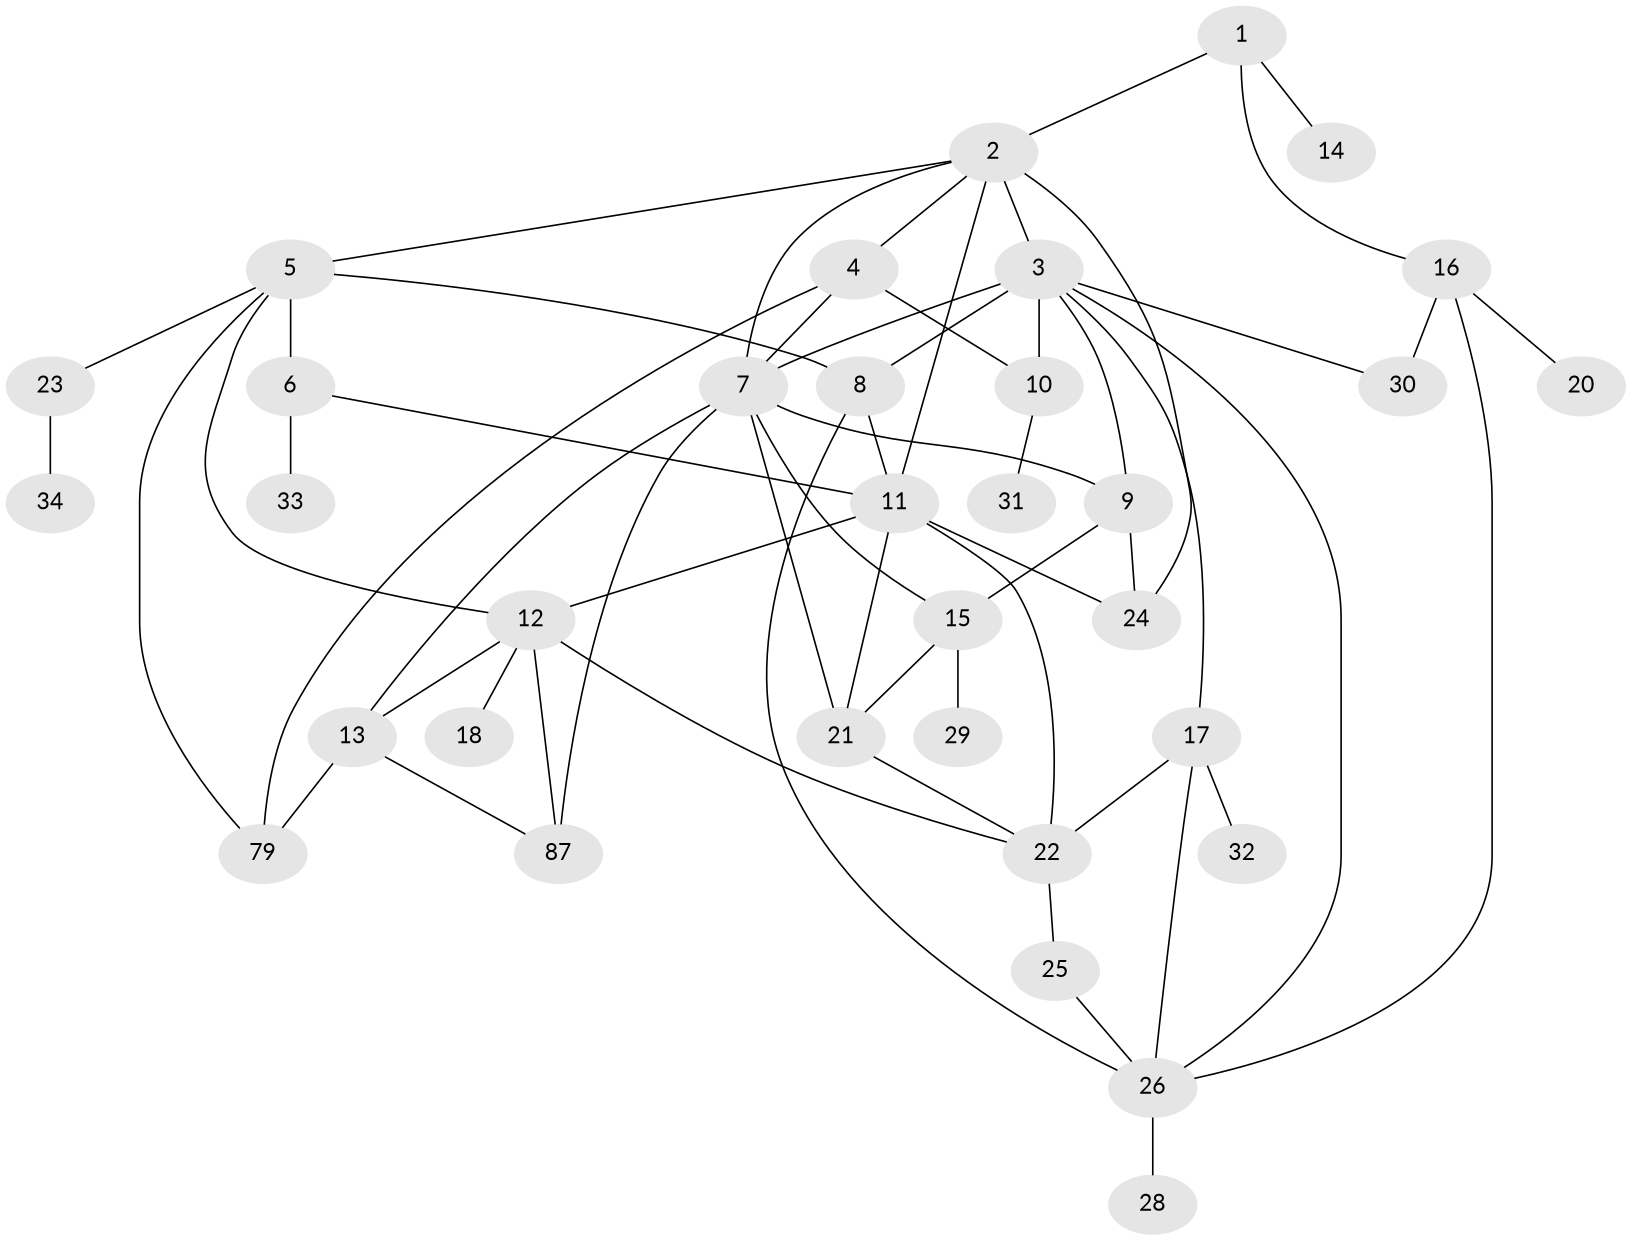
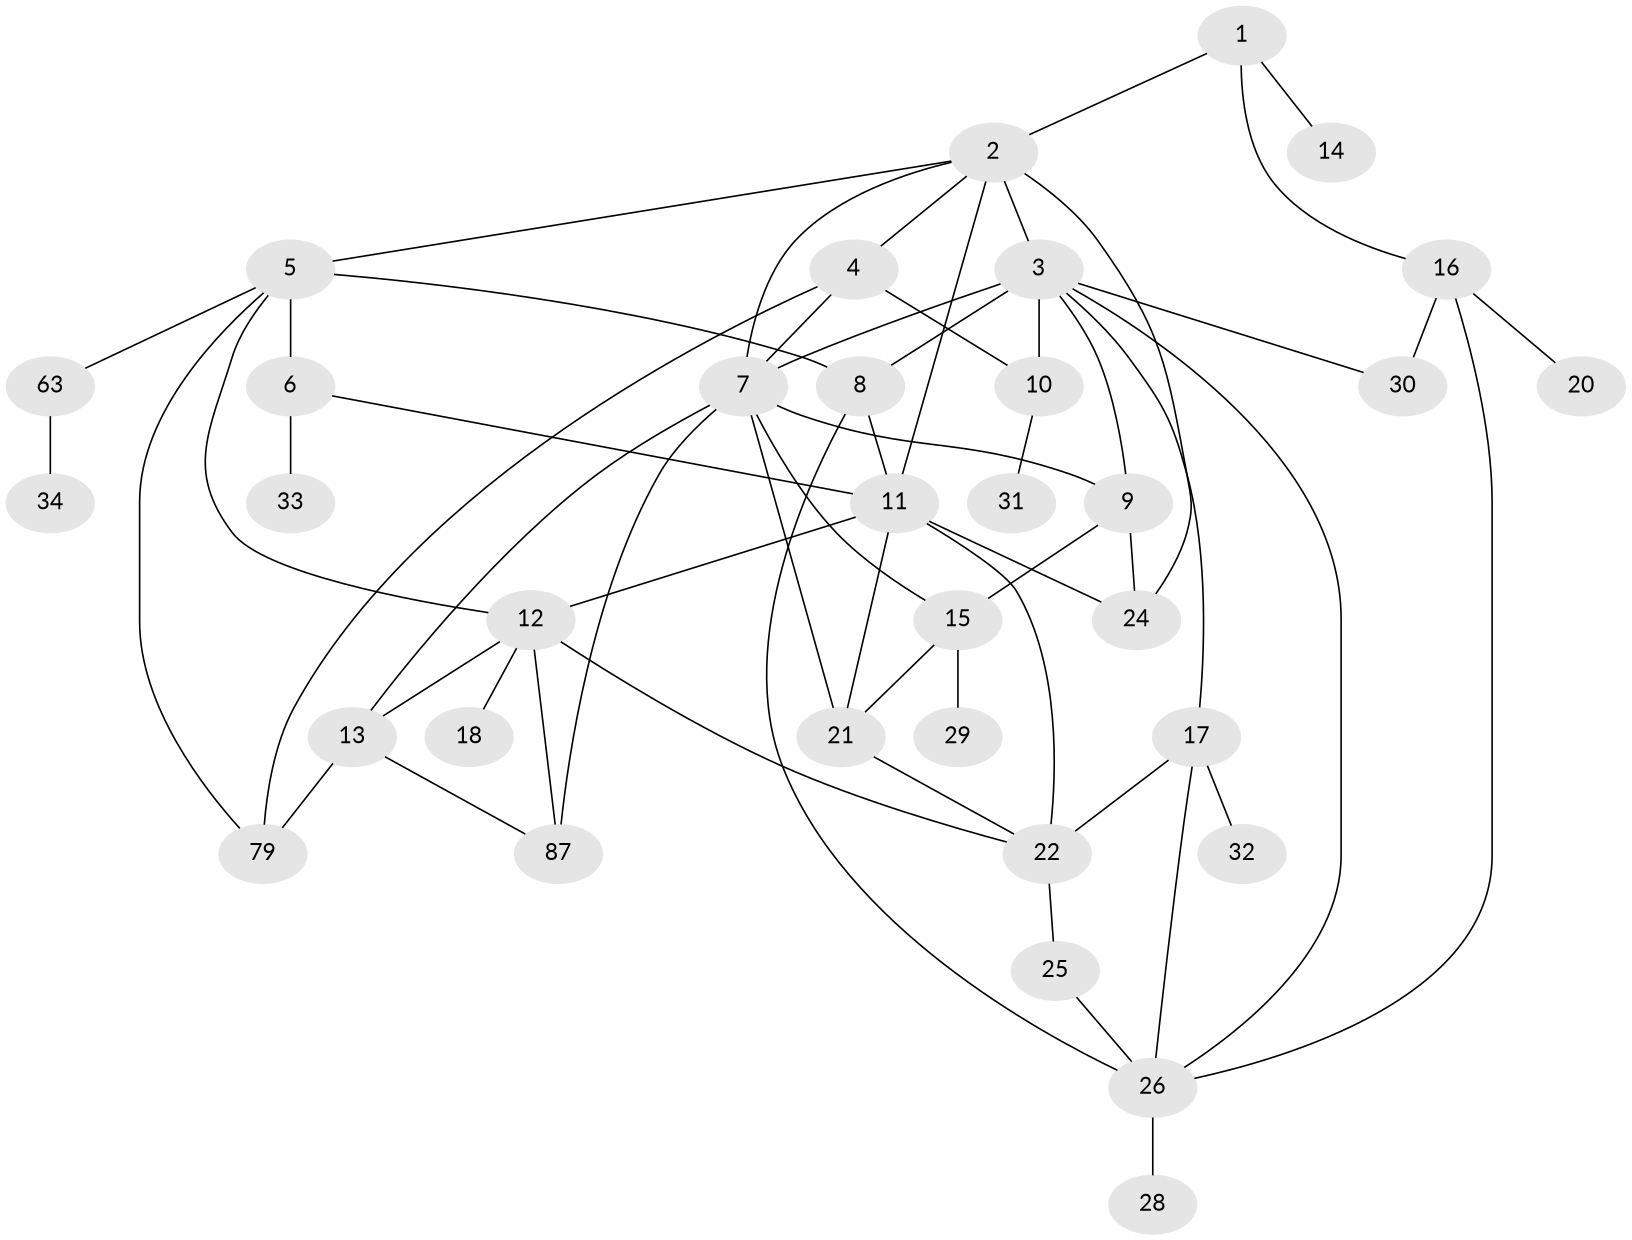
(50, 386) -> (50, 386)
